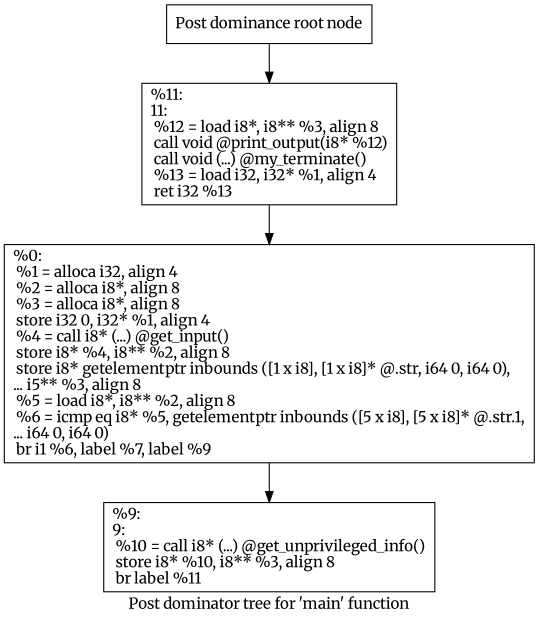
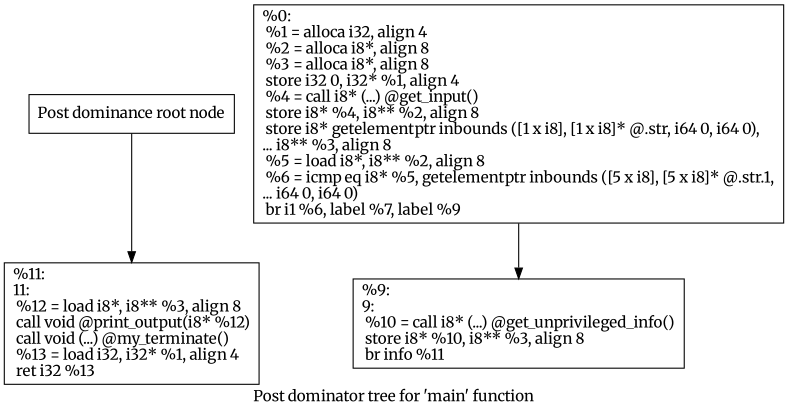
(269, 219) -> none
(77, 385) -> (327, 146)
(157, 579) -> (403, 355)
